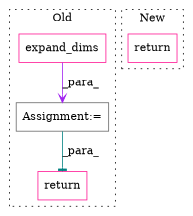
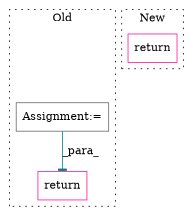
(62, 48) -> none
